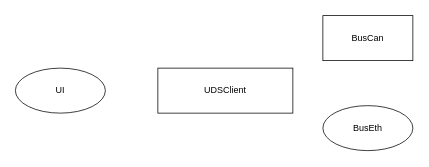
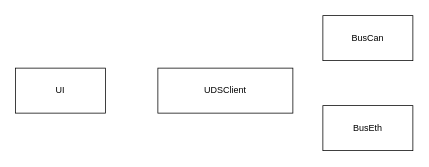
(60, 90) -> (60, 90)
(368, 128) -> (368, 128)
